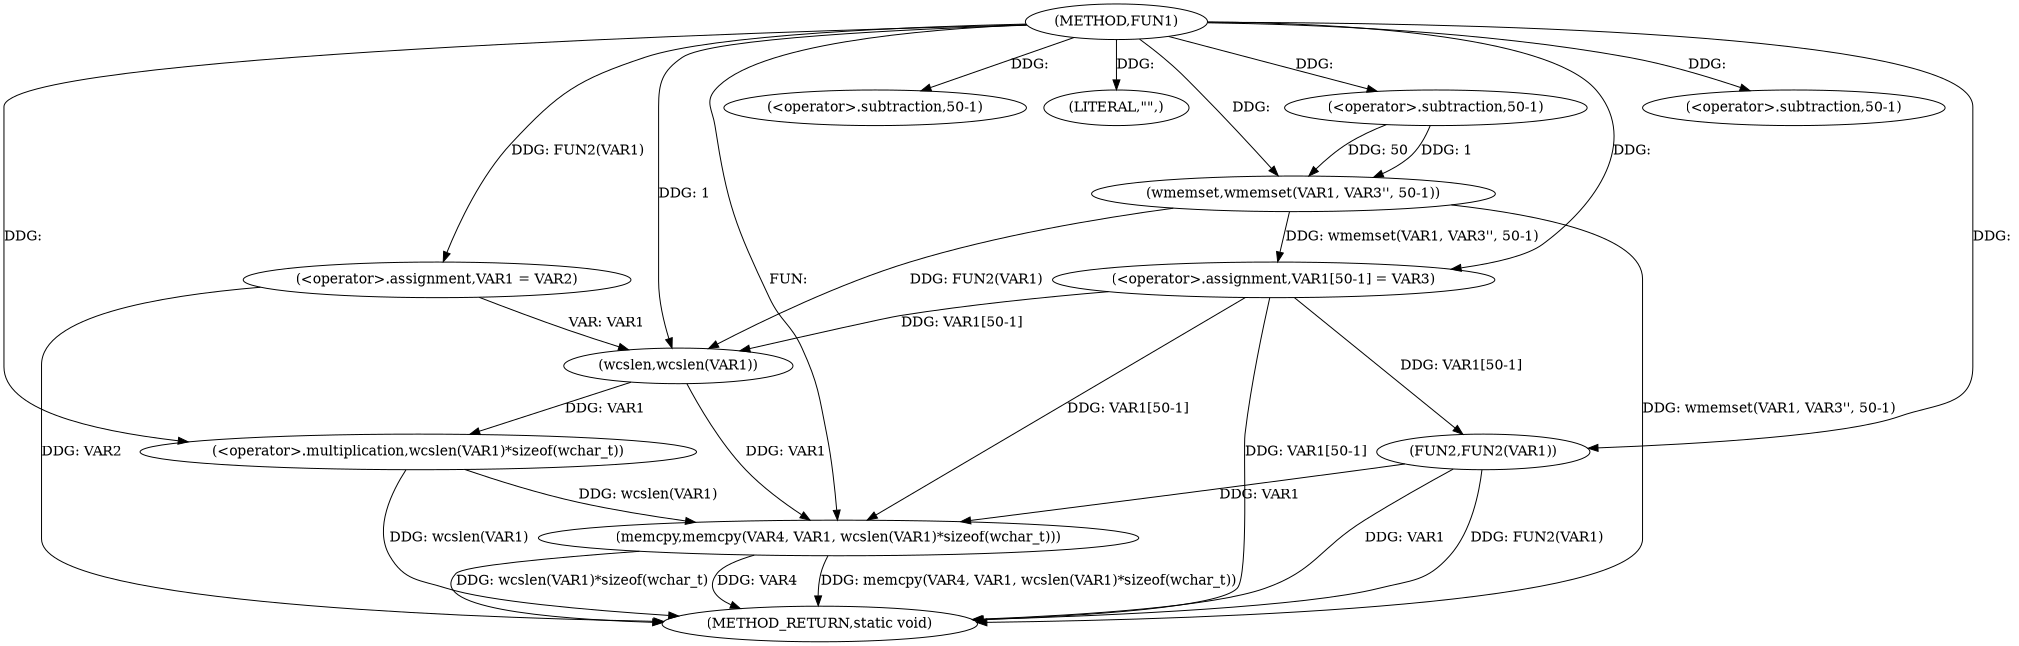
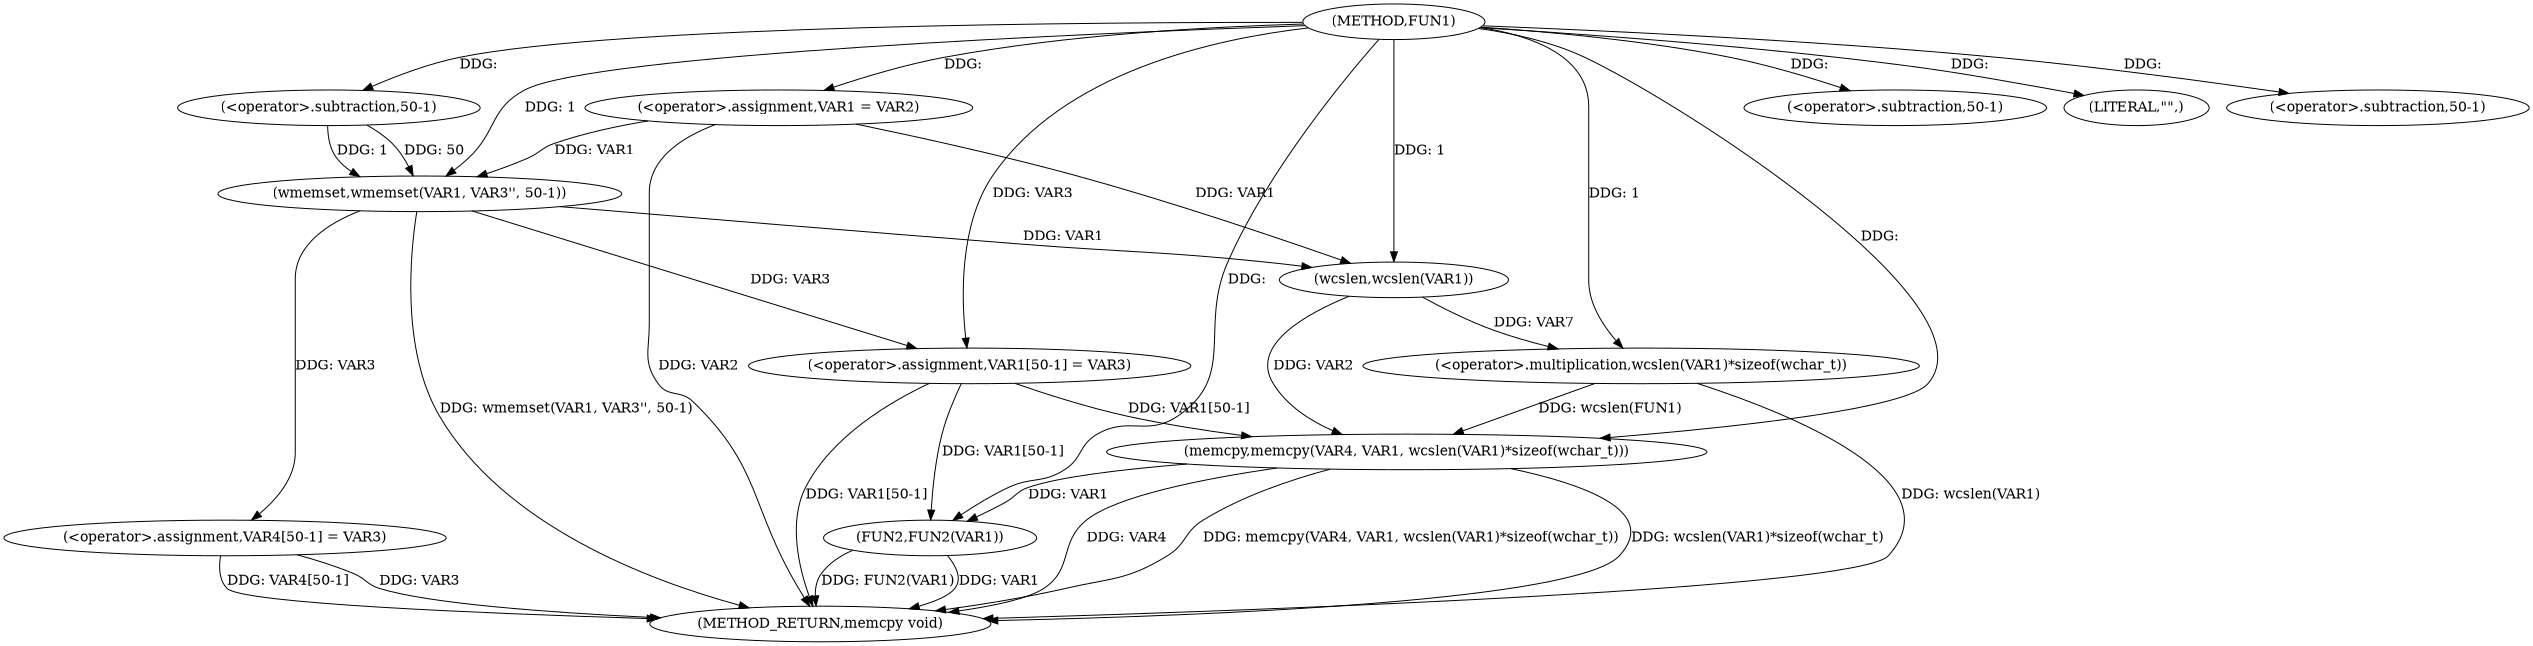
(1253, 108) -> (550, 108)
none -> (565, 140)
(578, 151) -> (965, 65)
(1634, 151) -> (1033, 194)
(25, 237) -> (1614, 194)
(1412, 237) -> (791, 280)
(791, 280) -> (1882, 237)
(977, 280) -> (1064, 237)
(928, 311) -> none
(607, 323) -> (1236, 194)
(605, 409) -> (1534, 323)
(786, 452) -> (1314, 366)
(1188, 493) -> (1077, 476)
(648, 495) -> (1610, 409)
none -> (225, 538)
(820, 624) -> (820, 624)
